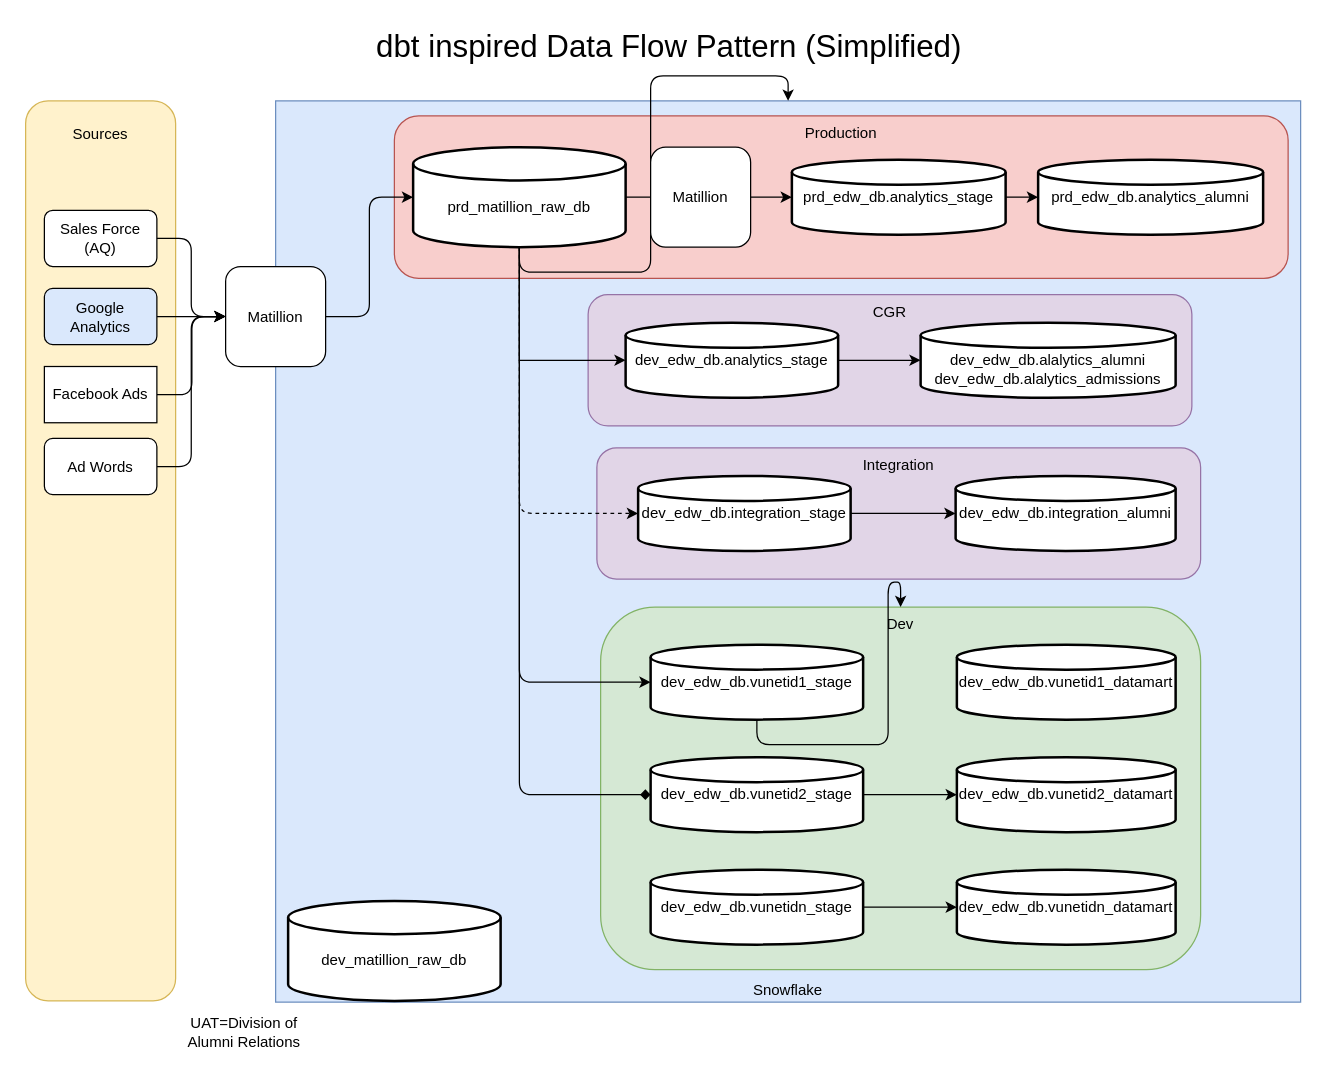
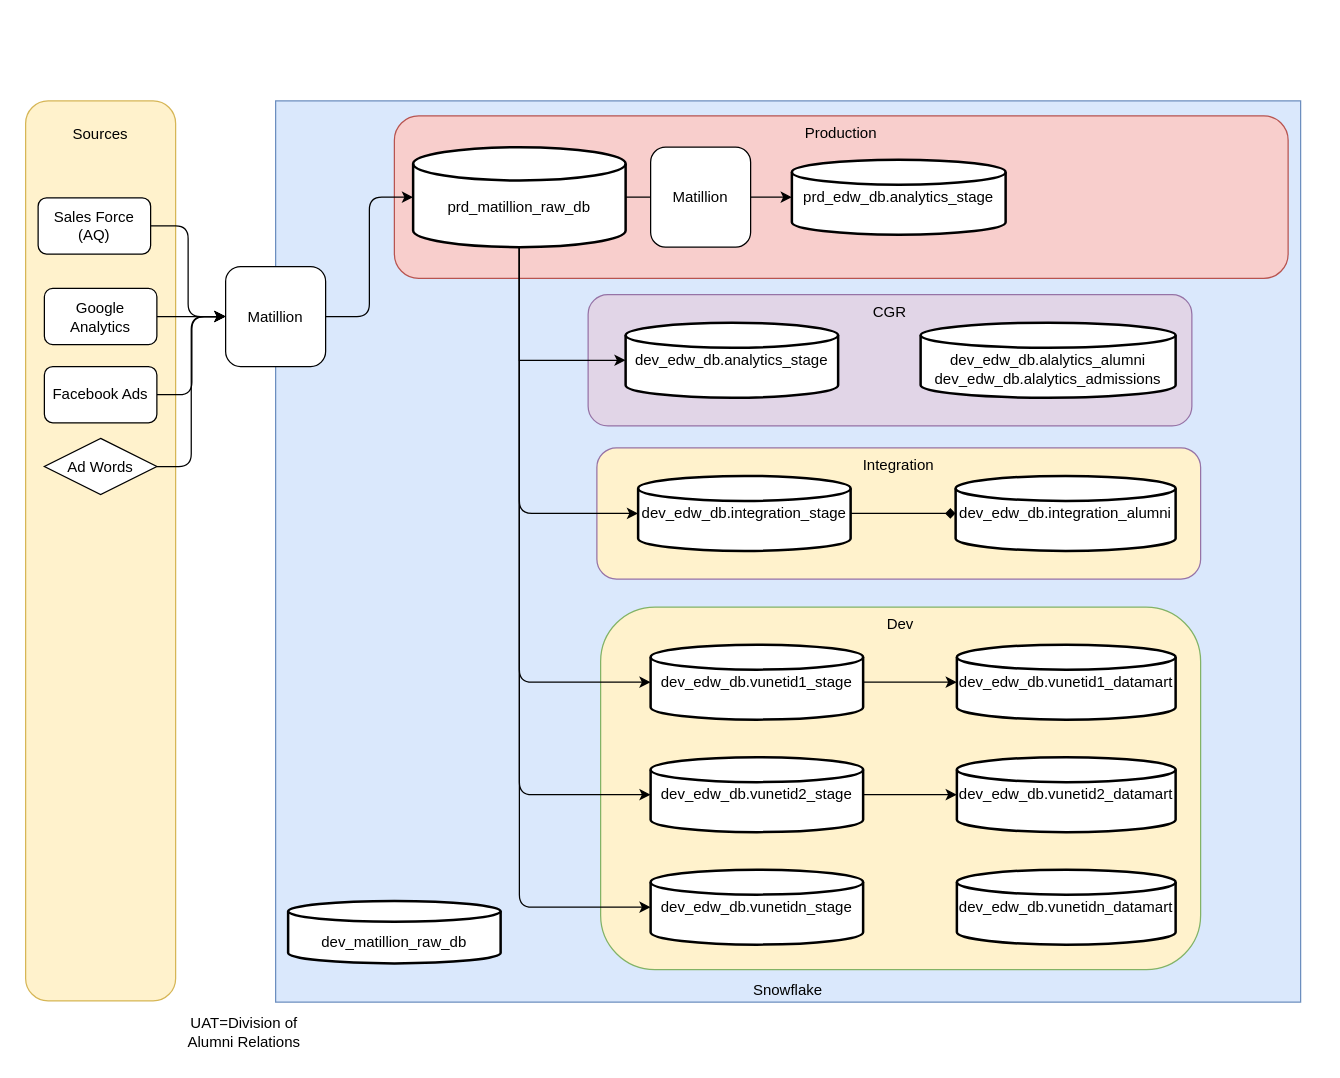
(669, 44) -> none
(686, 76) -> (527, 906)
(1023, 197) -> none
(1151, 197) -> none
(101, 238) -> (94, 226)
(101, 316) -> (101, 316)
(875, 360) -> none
(101, 394) -> (101, 394)
(101, 466) -> (101, 466)
(575, 513) -> (575, 513)
(899, 513) -> (899, 513)
(946, 513) -> (945, 513)
(888, 720) -> (906, 682)
(901, 788) -> (901, 788)
(640, 794) -> (641, 794)
(906, 907) -> none
(394, 951) -> (394, 932)
